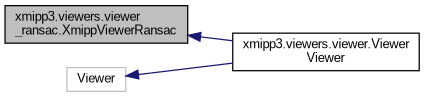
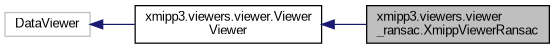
(217, 39) -> (350, 24)
(96, 79) -> (48, 24)
